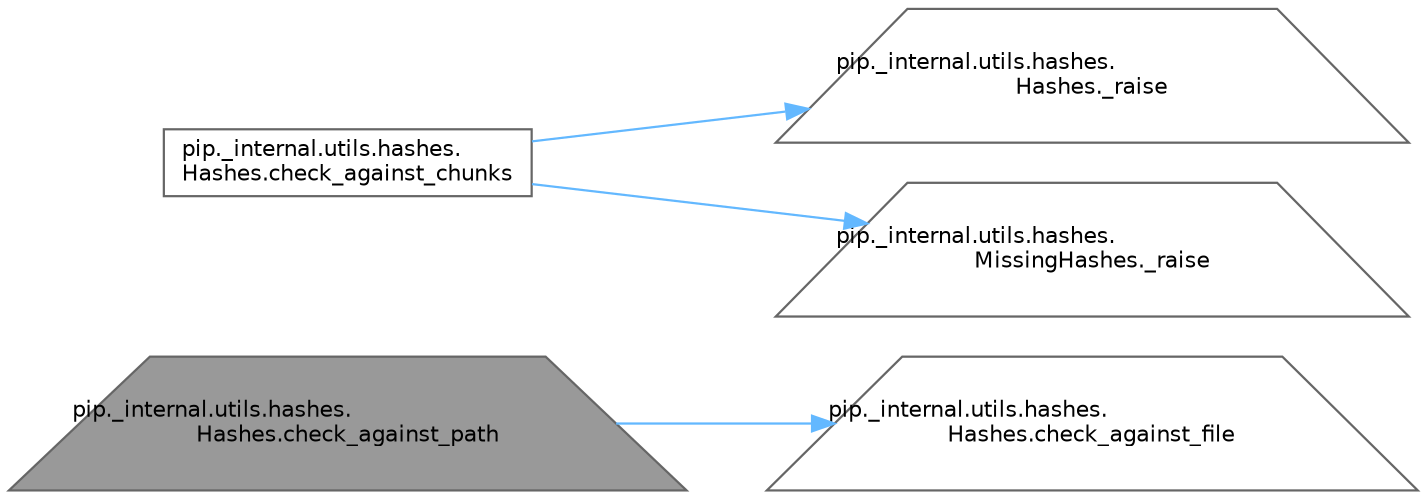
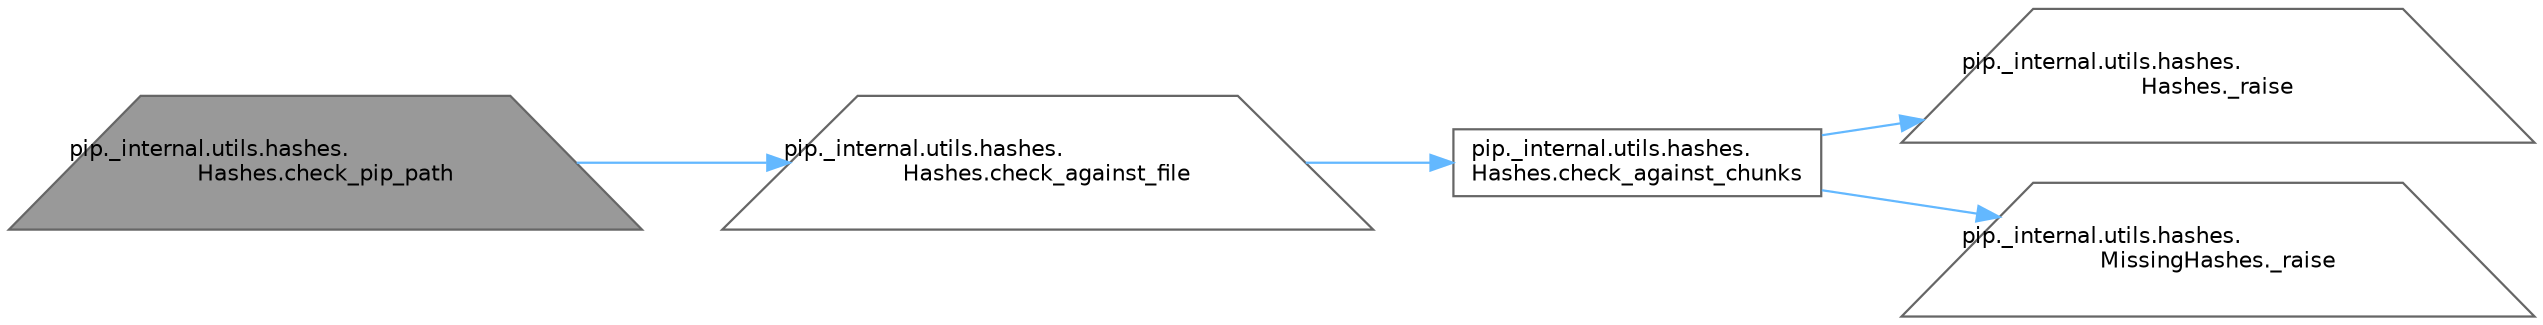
none -> (1368, 163)
(348, 424) -> (325, 163)
